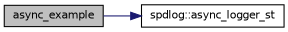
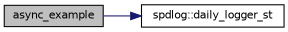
(213, 16) -> (213, 16)
